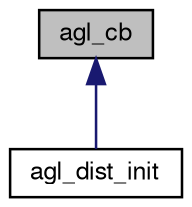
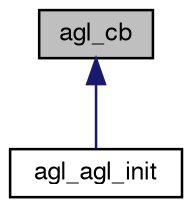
(96, 173) -> (96, 173)
